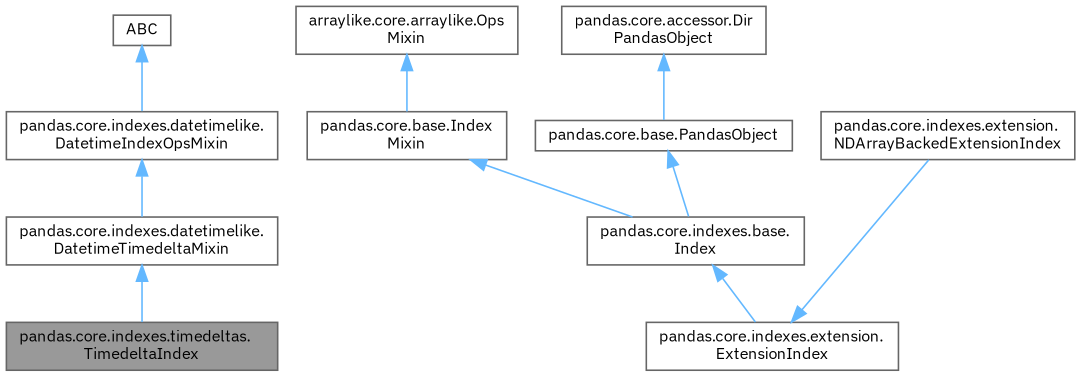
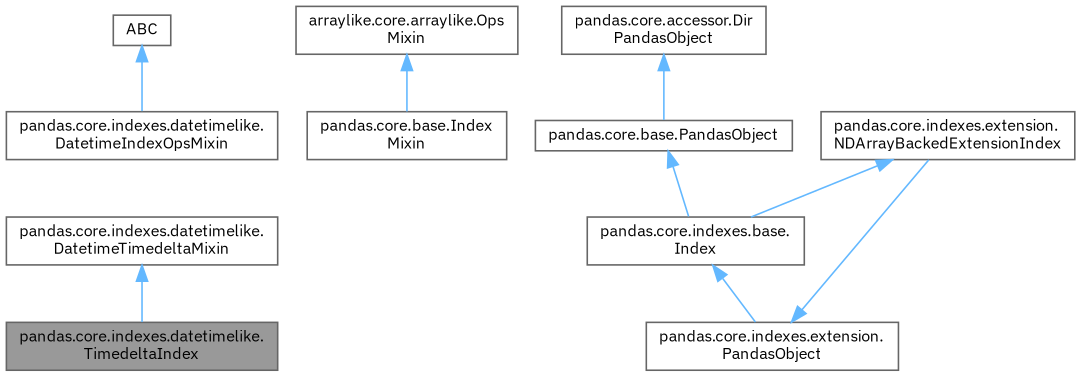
(559, 191) -> (814, 191)
(142, 197) -> none
(142, 346) -> (142, 346)
(772, 346) -> (772, 346)
